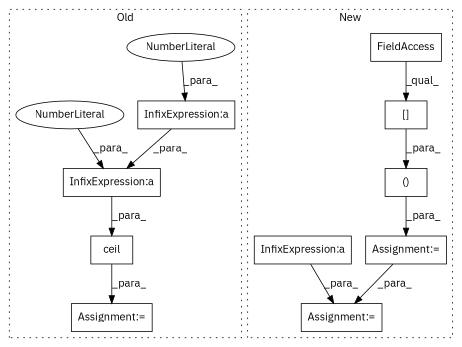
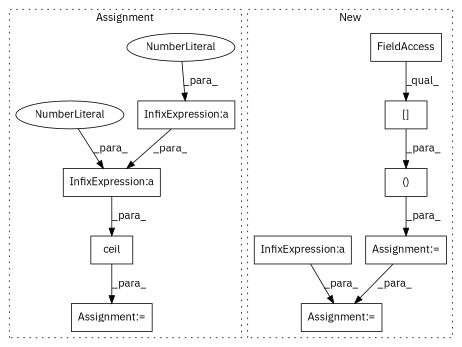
(125, 18) -> (125, 18)
